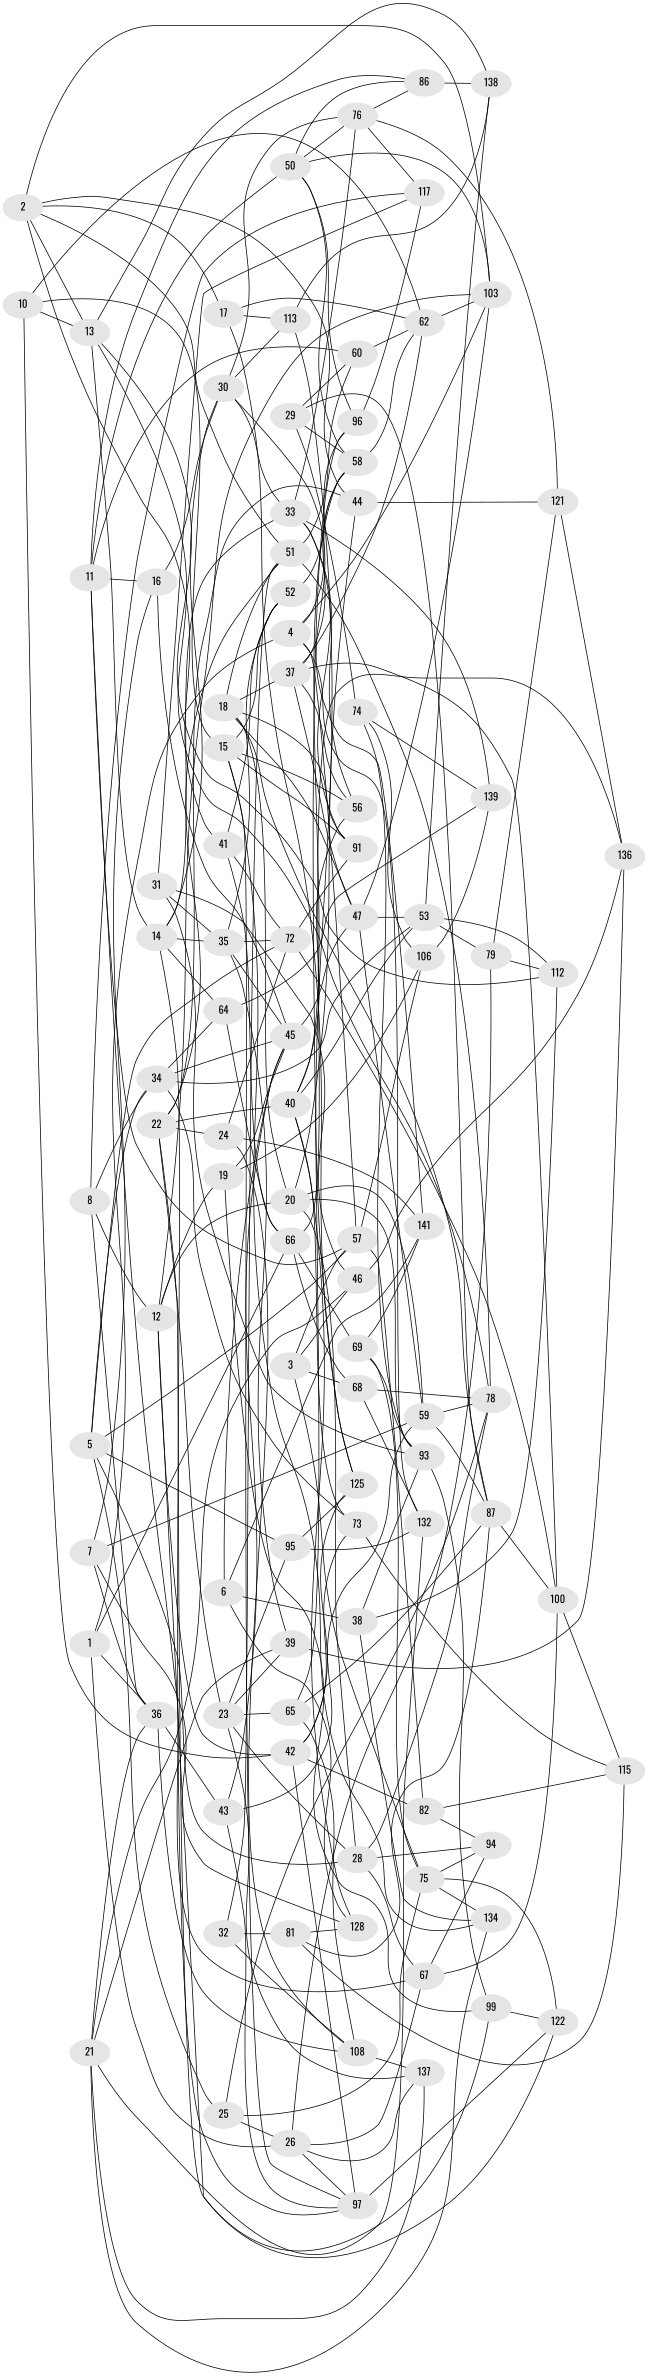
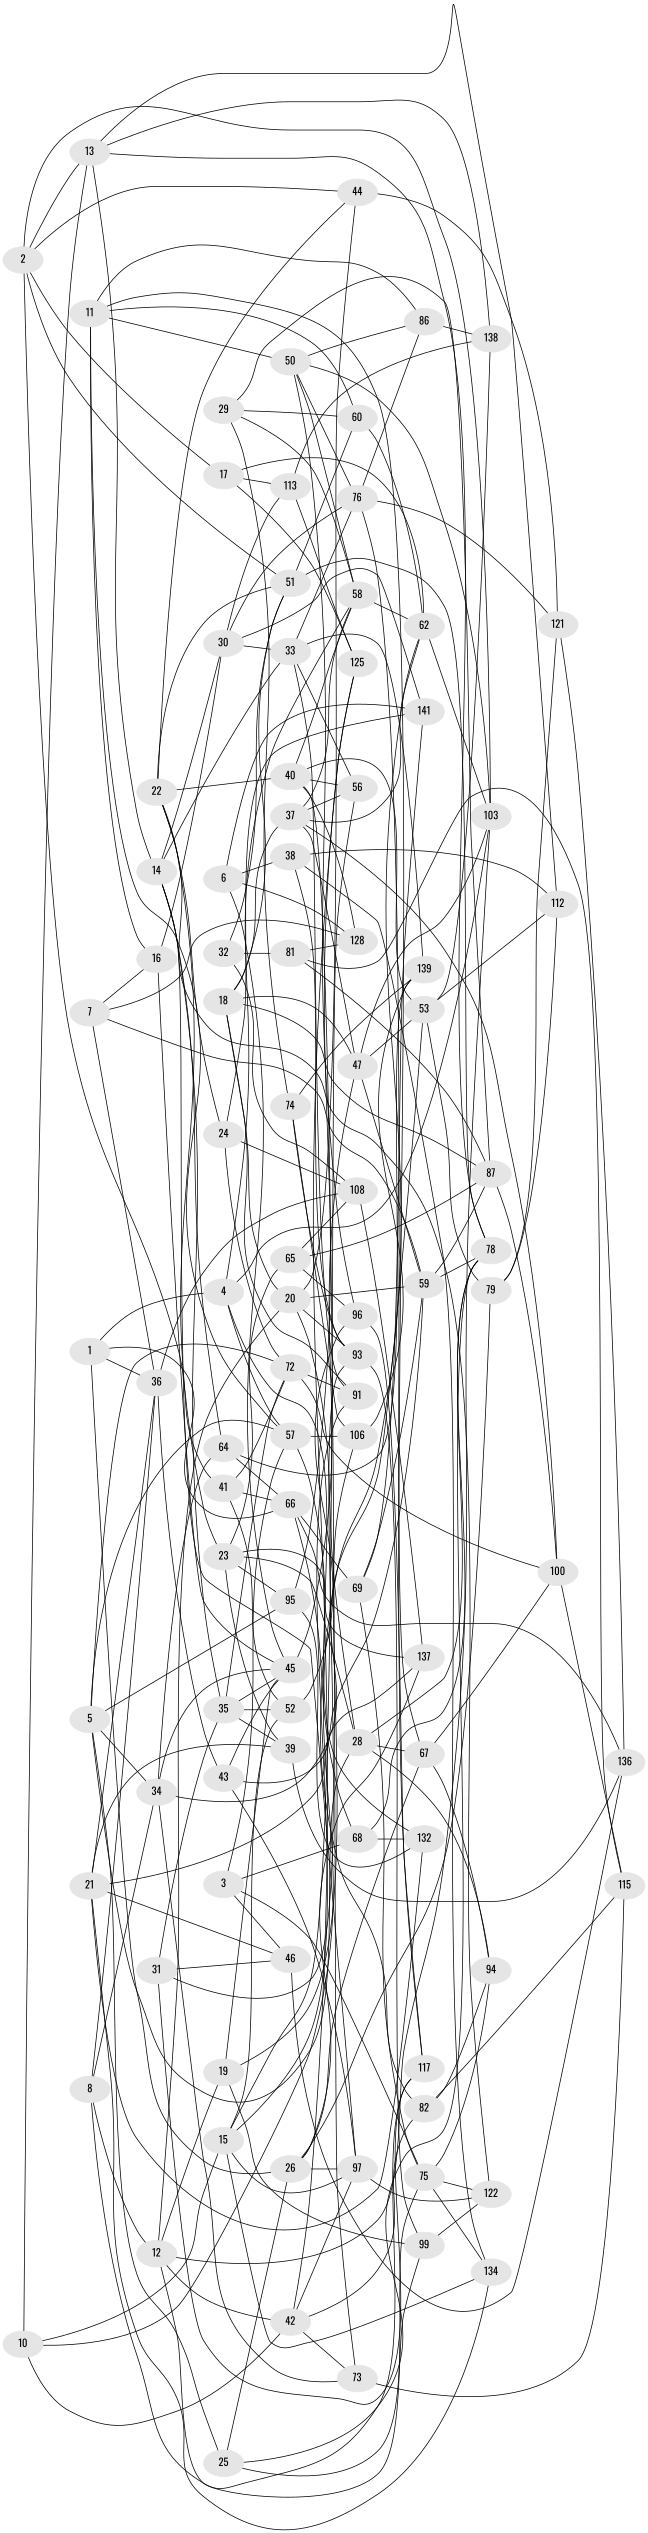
(391, 1403) -> (405, 1411)
